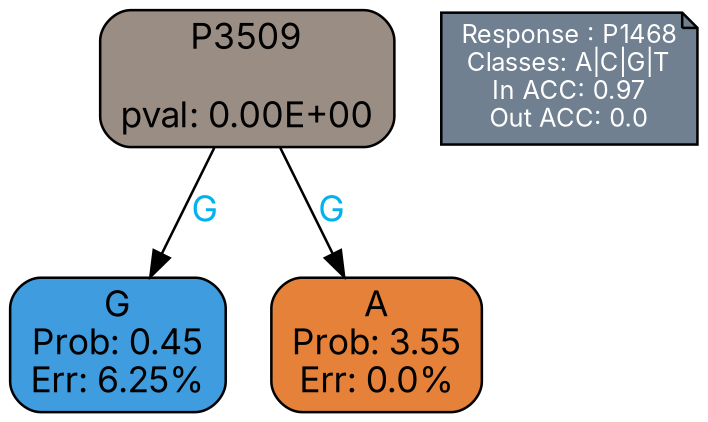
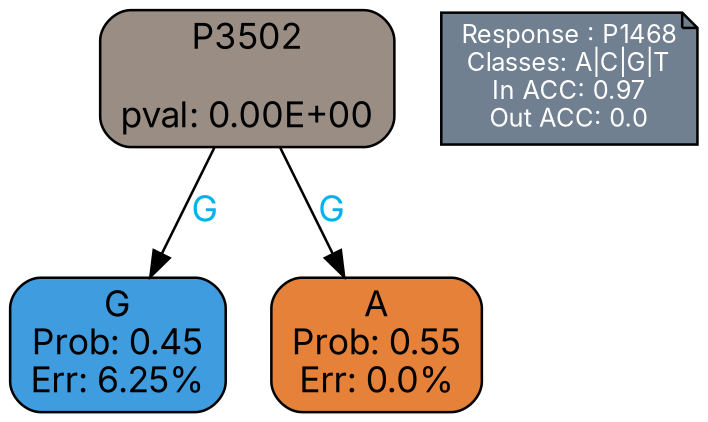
(247, 79) -> (247, 79)
(377, 345) -> (377, 345)
